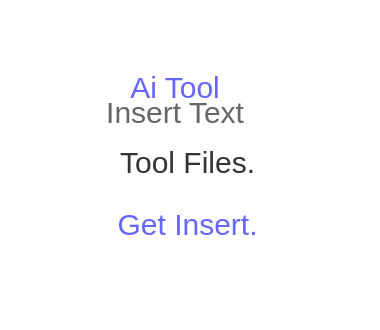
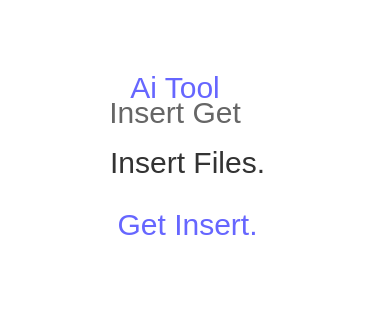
(176, 114) -> (176, 114)
(189, 164) -> (189, 164)
